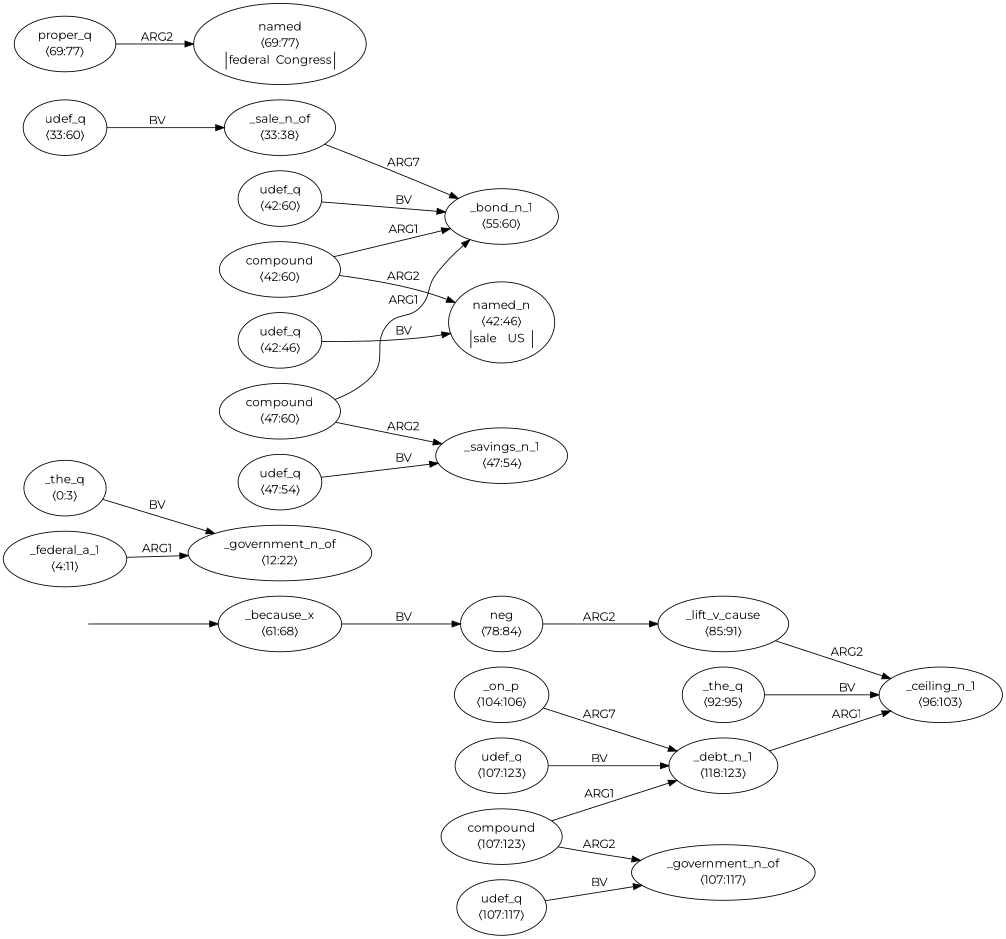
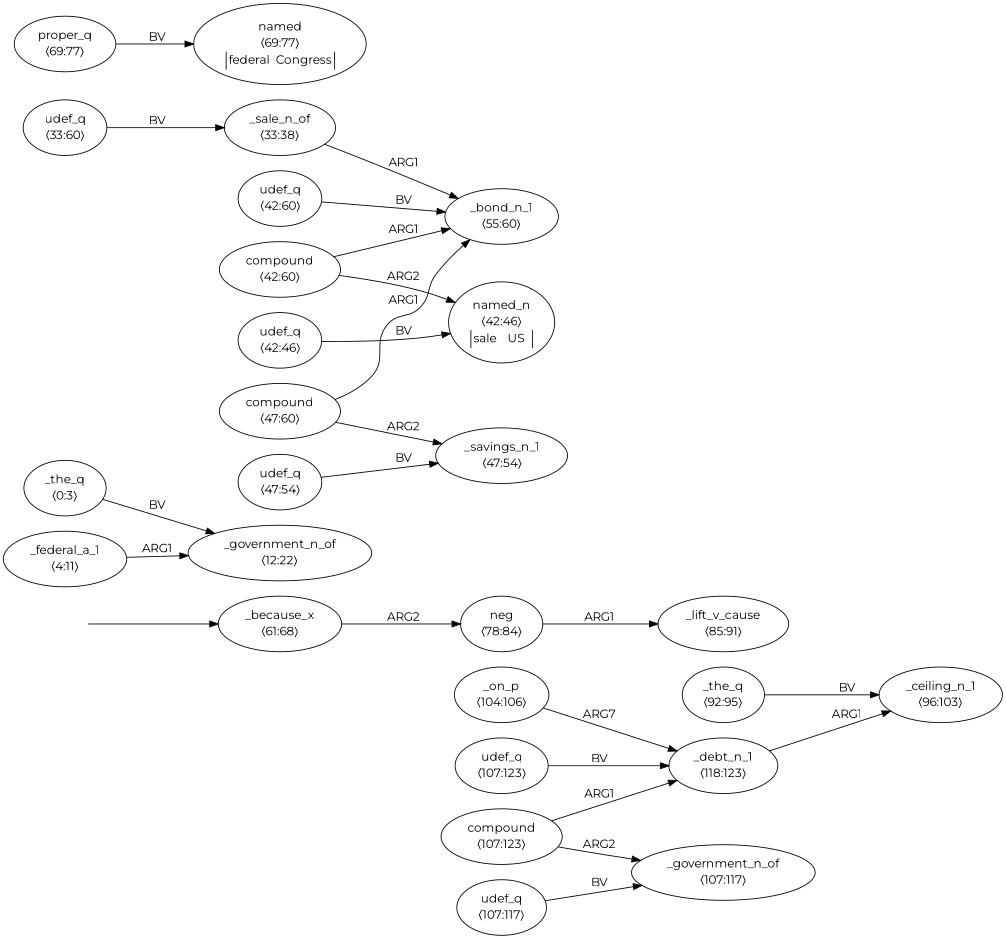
(157, 38) -> (157, 38)
(404, 163) -> (404, 163)
(404, 618) -> (404, 618)
(600, 618) -> (600, 618)
(829, 658) -> none
